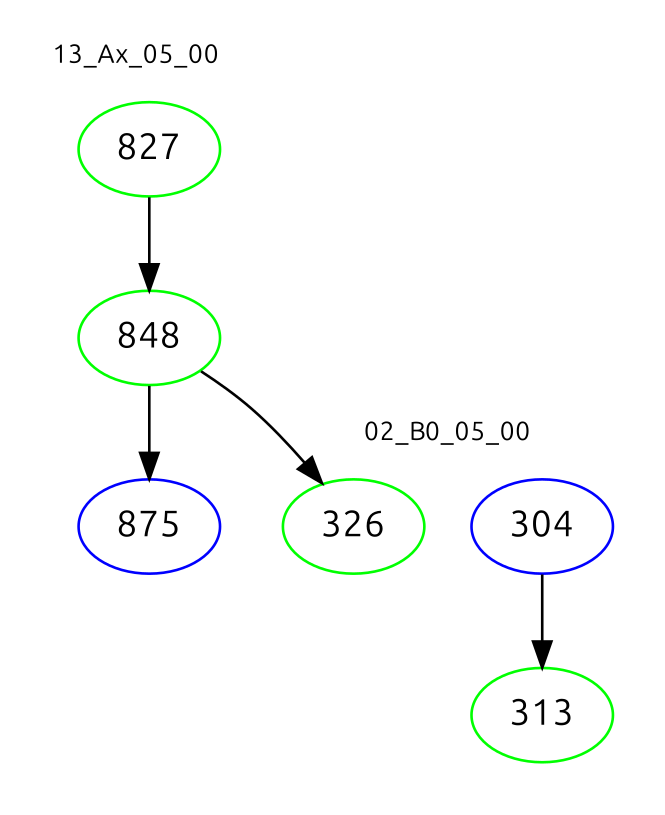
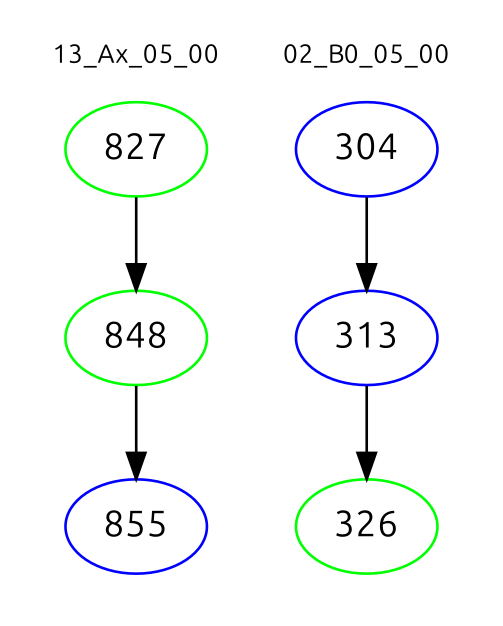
(279, 435) -> (367, 419)
(149, 527) -> (136, 527)
(542, 715) -> (367, 338)
